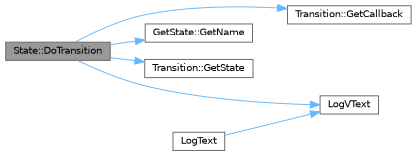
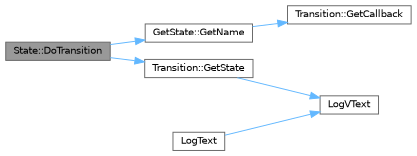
(173, 10) -> (265, 25)
(191, 95) -> (274, 87)
